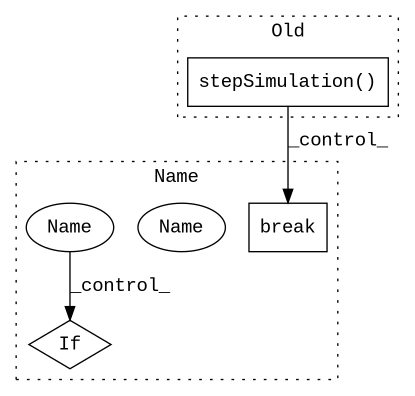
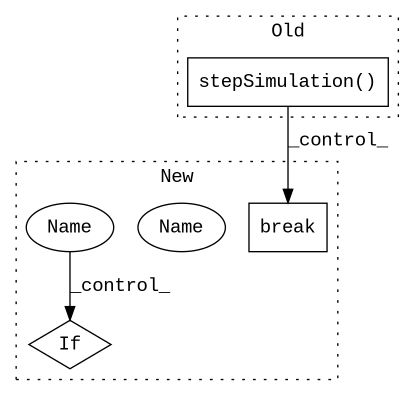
(177, 177) -> (177, 177)
